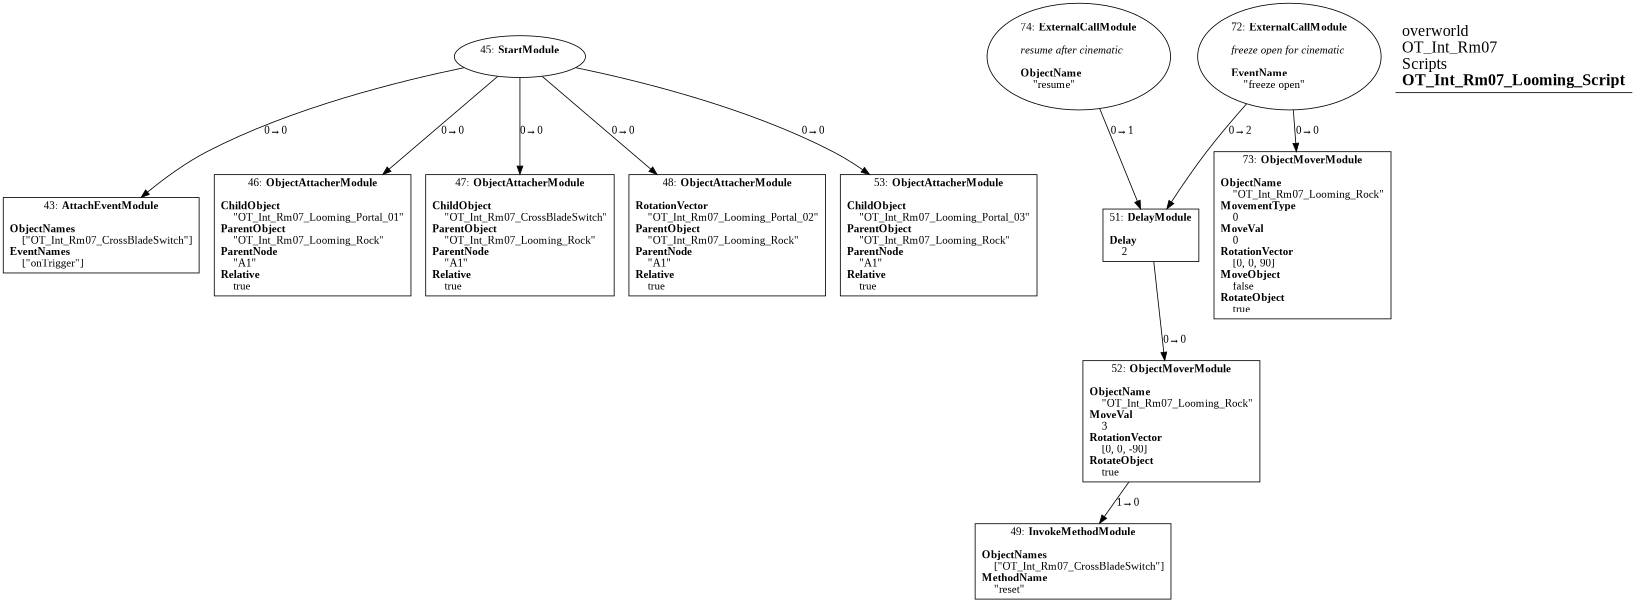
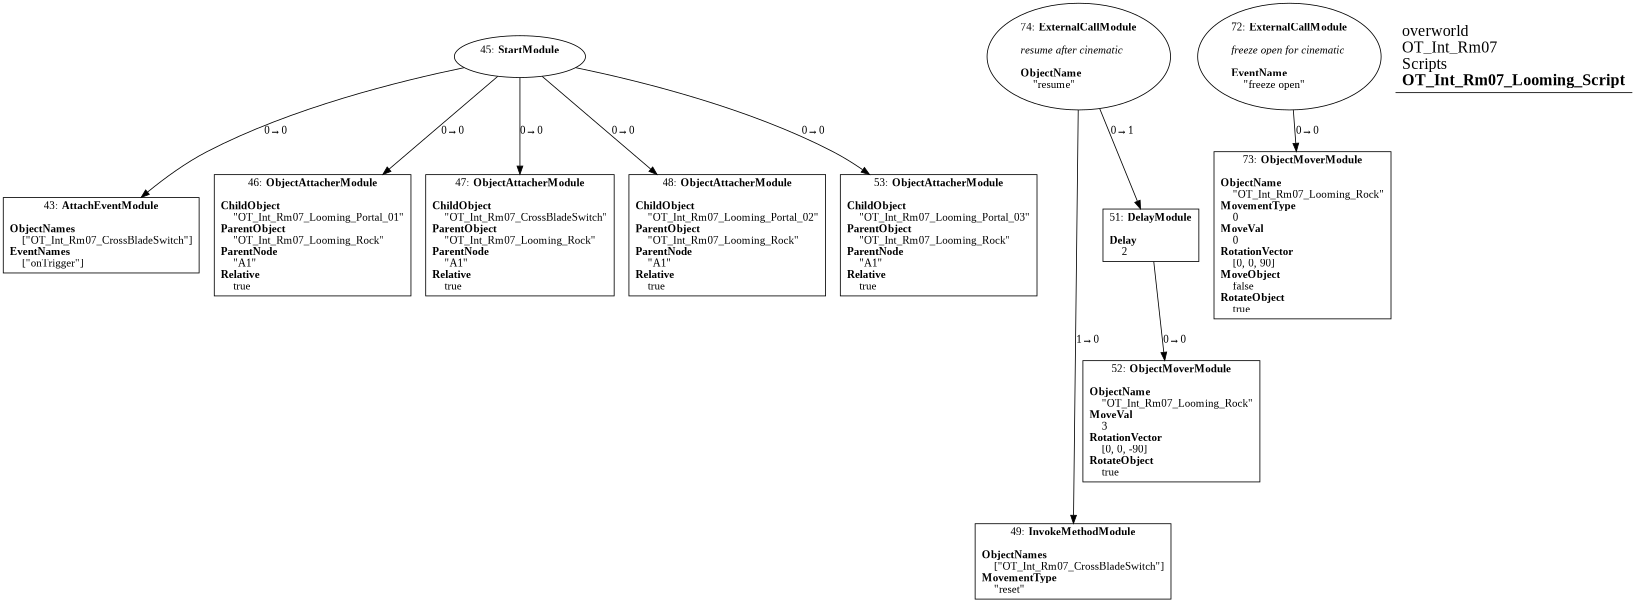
(1207, 151) -> none
(672, 206) -> (665, 206)
(1117, 499) -> (1076, 313)
(1015, 578) -> (1019, 578)
